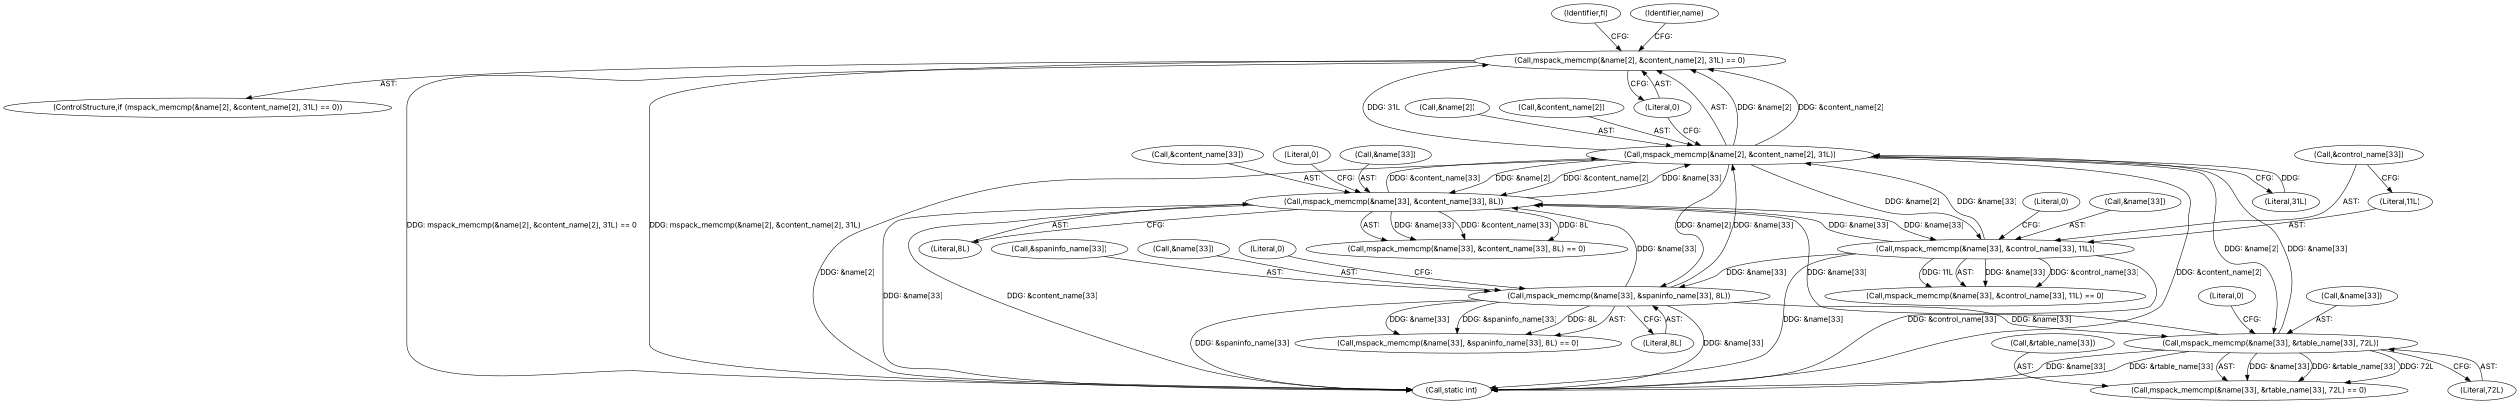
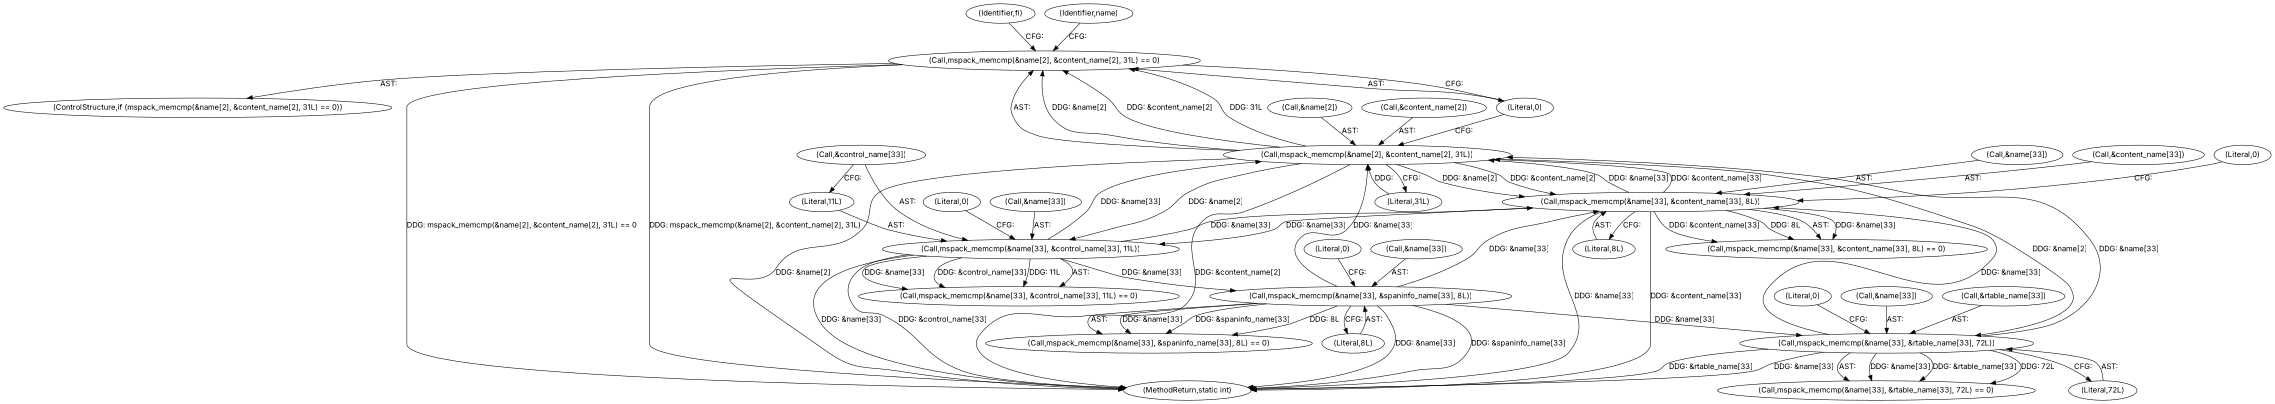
(1677, 230) -> none
(1060, 249) -> none
(2046, 380) -> (1948, 319)
(1452, 391) -> (1187, 391)
